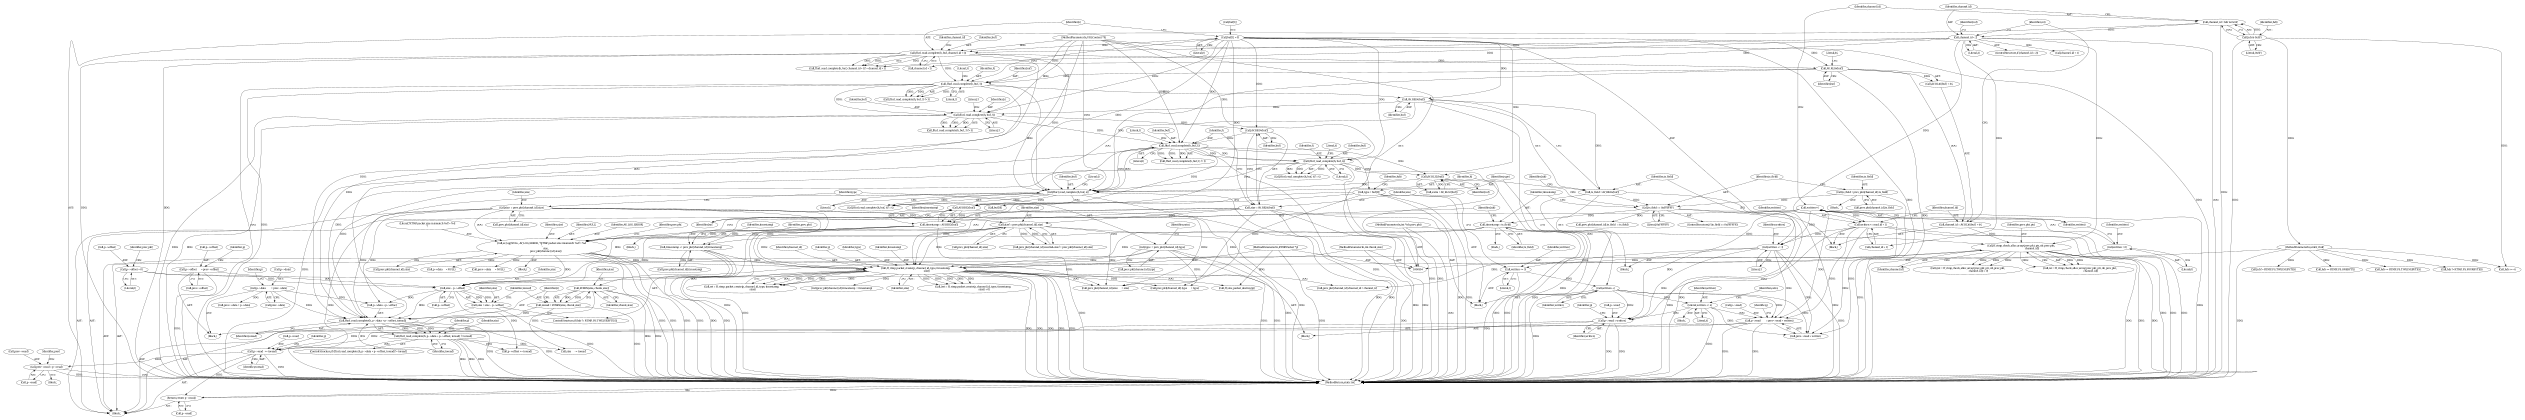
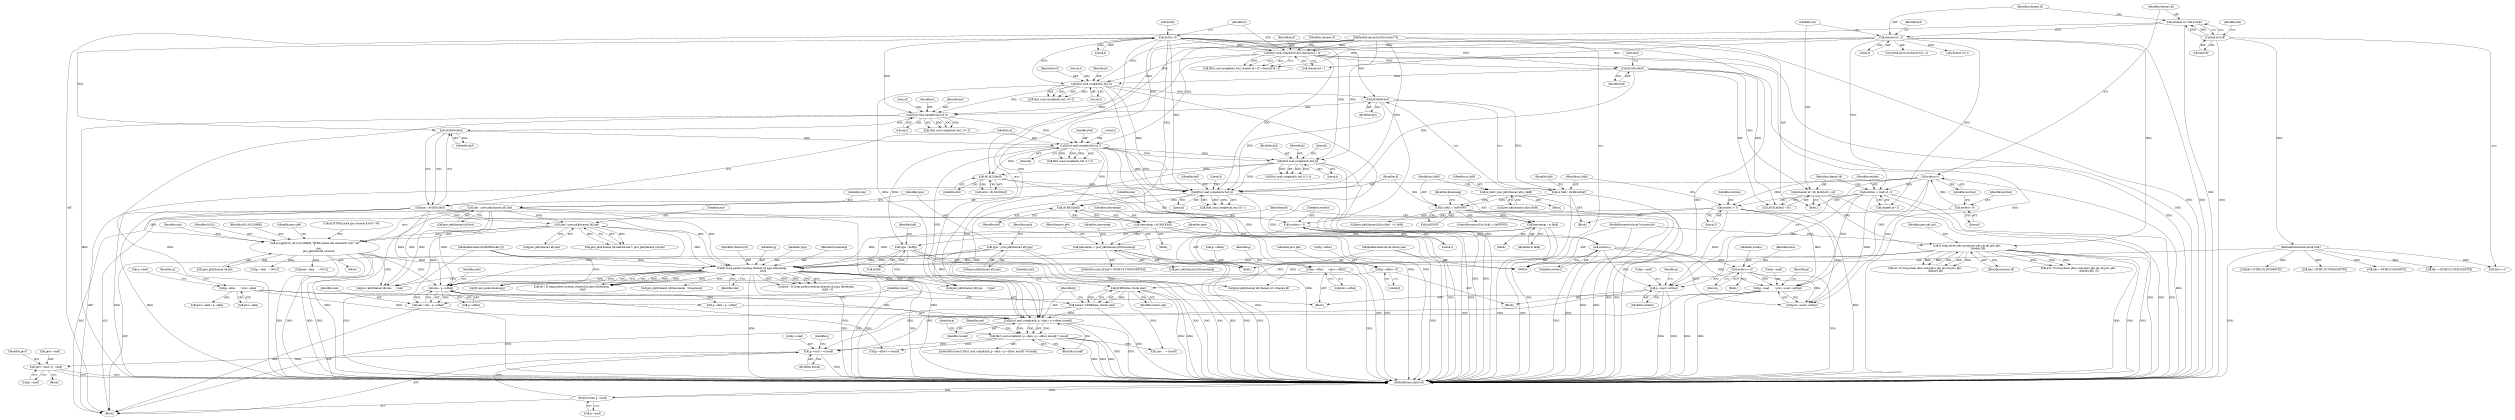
none -> (1792, 199)
(393, 217) -> (442, 234)
(961, 218) -> (895, 262)
(1658, 225) -> (1430, 225)
(1227, 247) -> none
(342, 298) -> (469, 298)
(1700, 305) -> (1742, 270)
(535, 312) -> (426, 296)
(220, 372) -> (602, 361)
